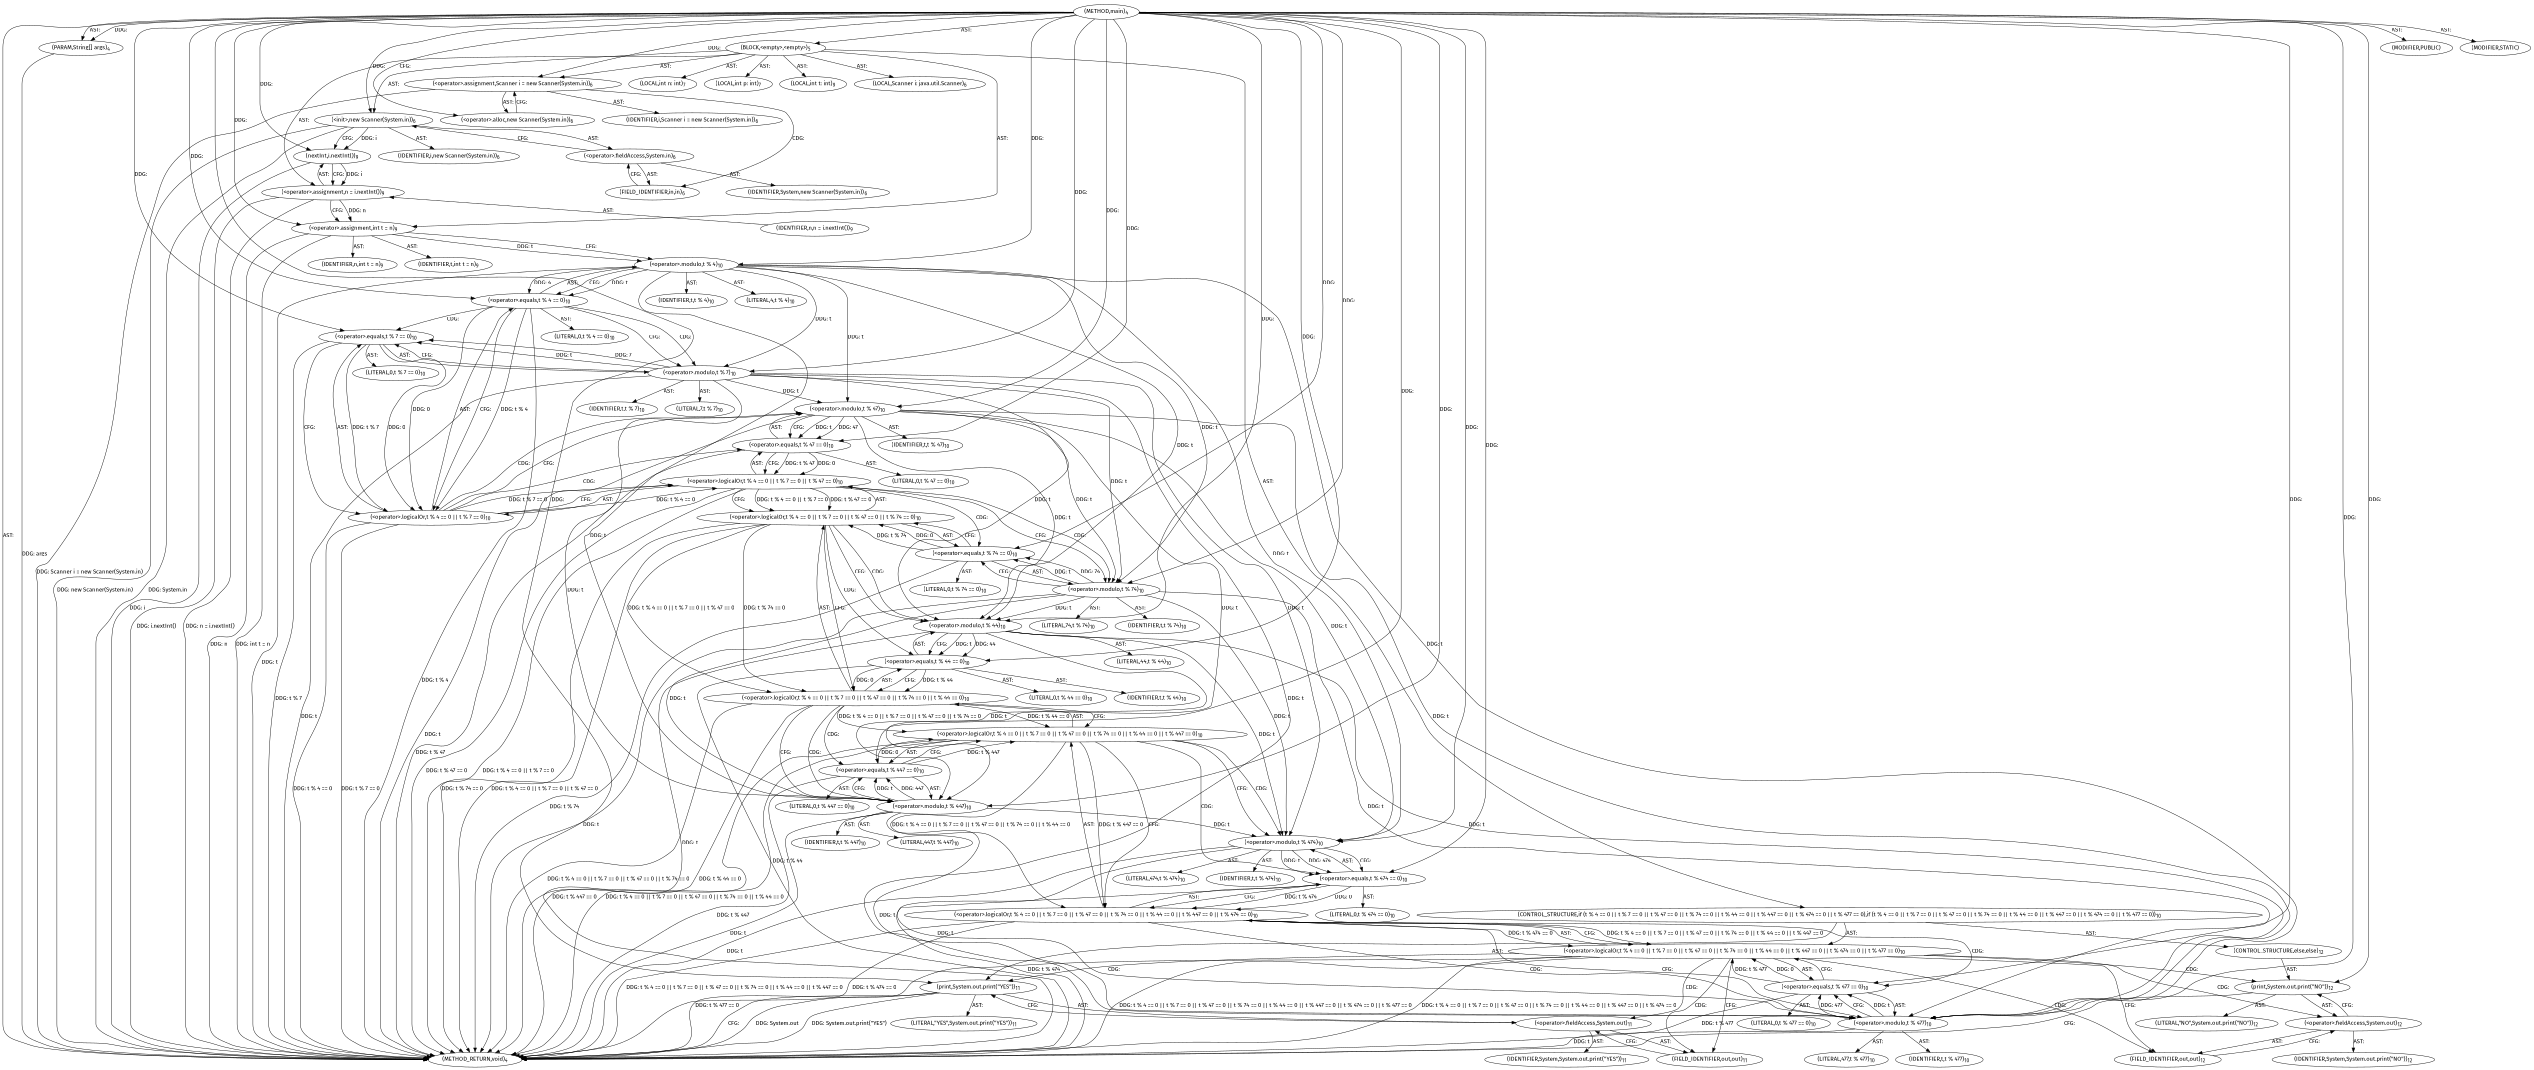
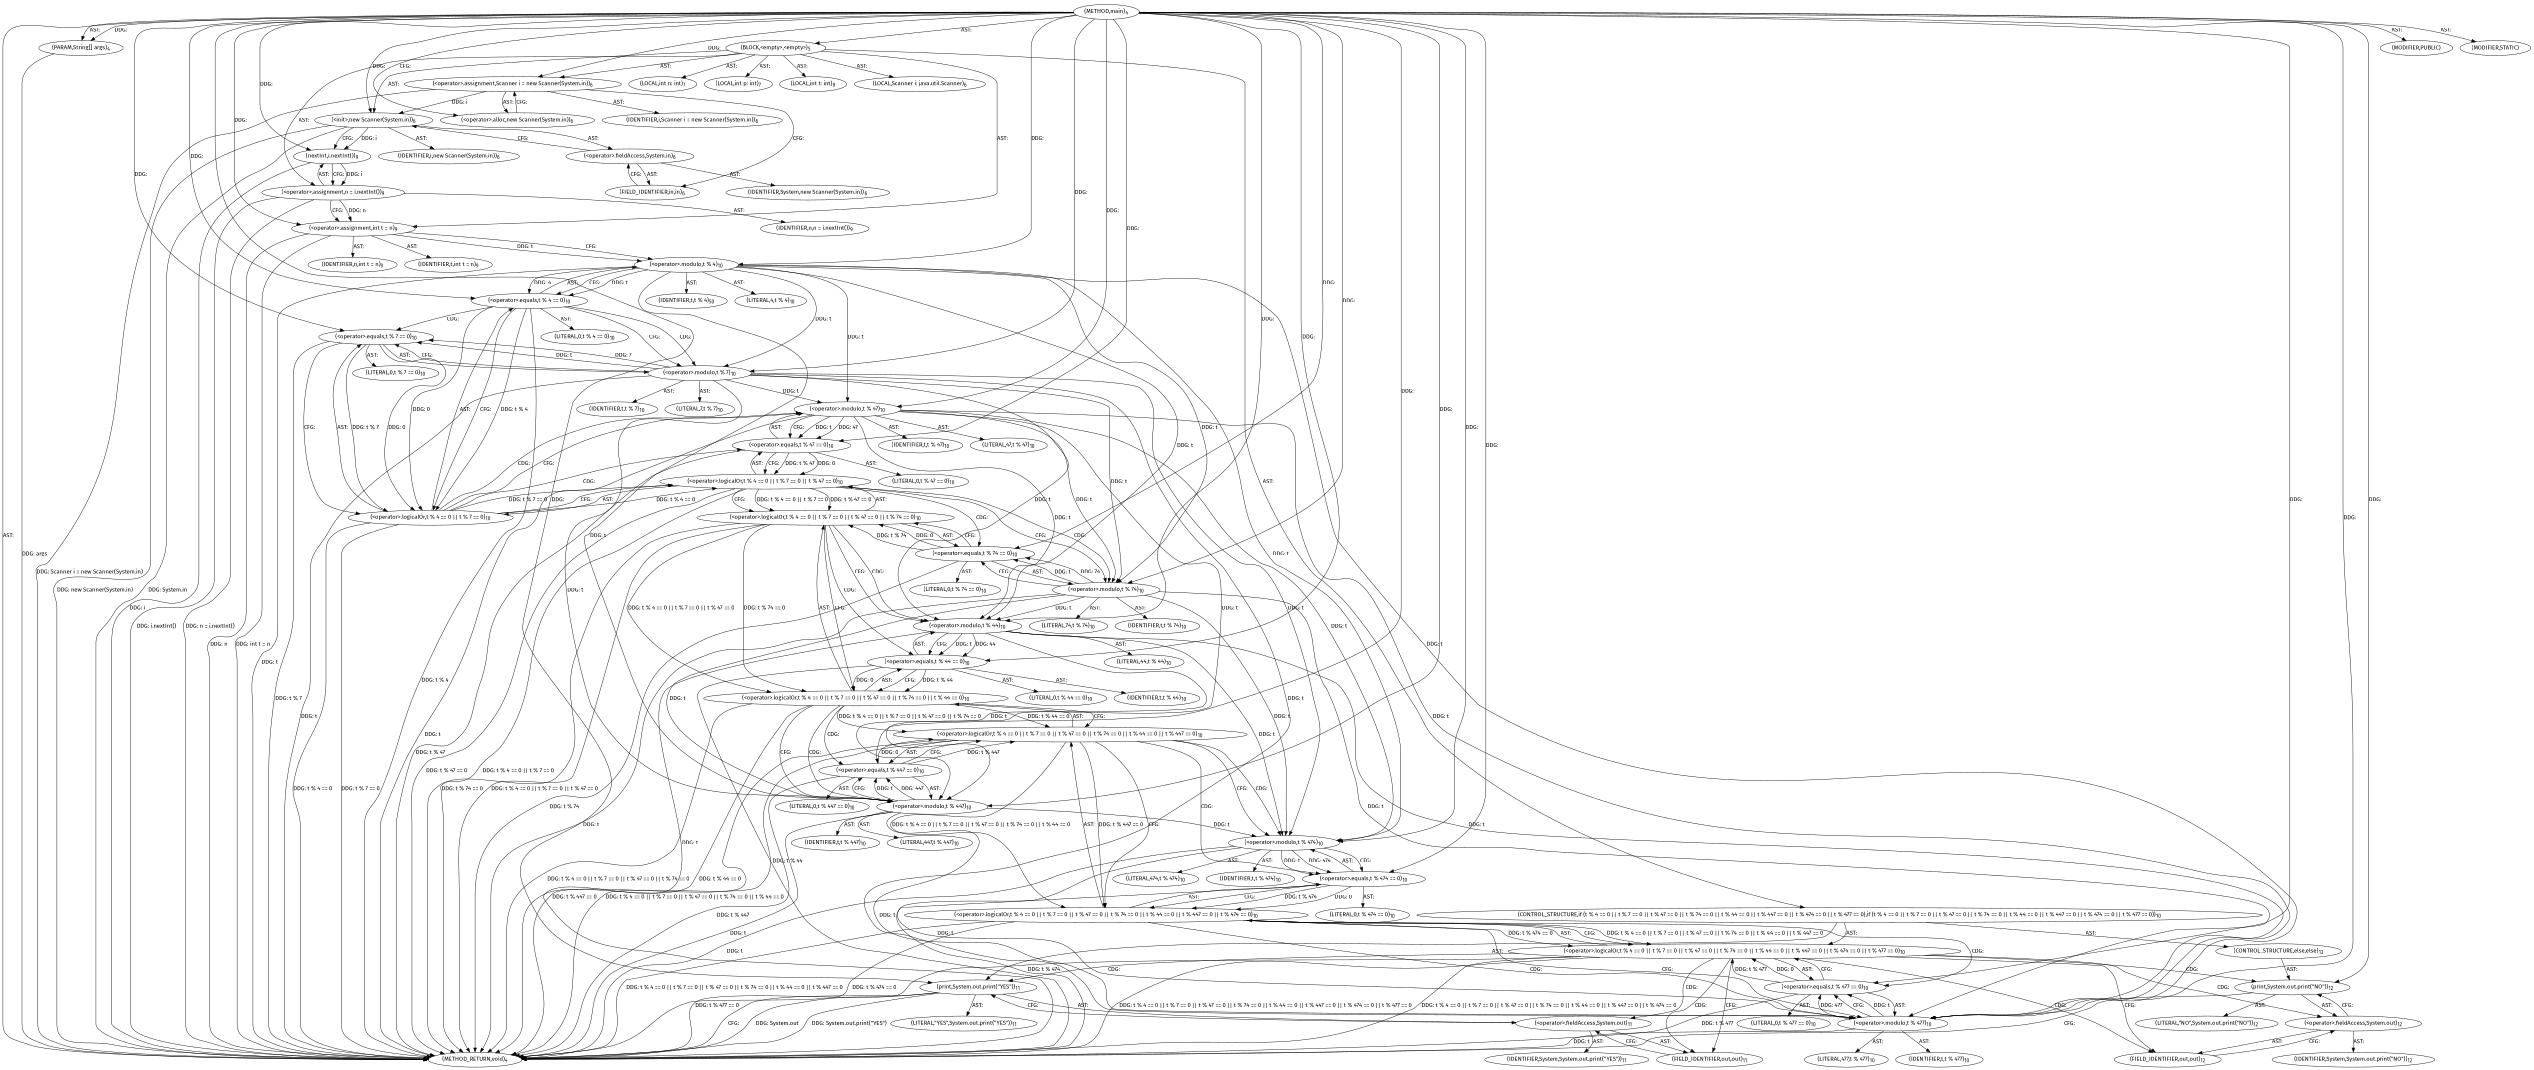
none -> (444, 102)
(799, 138) -> (799, 138)
(581, 211) -> (593, 200)
(712, 300) -> (712, 300)
none -> (1009, 445)
